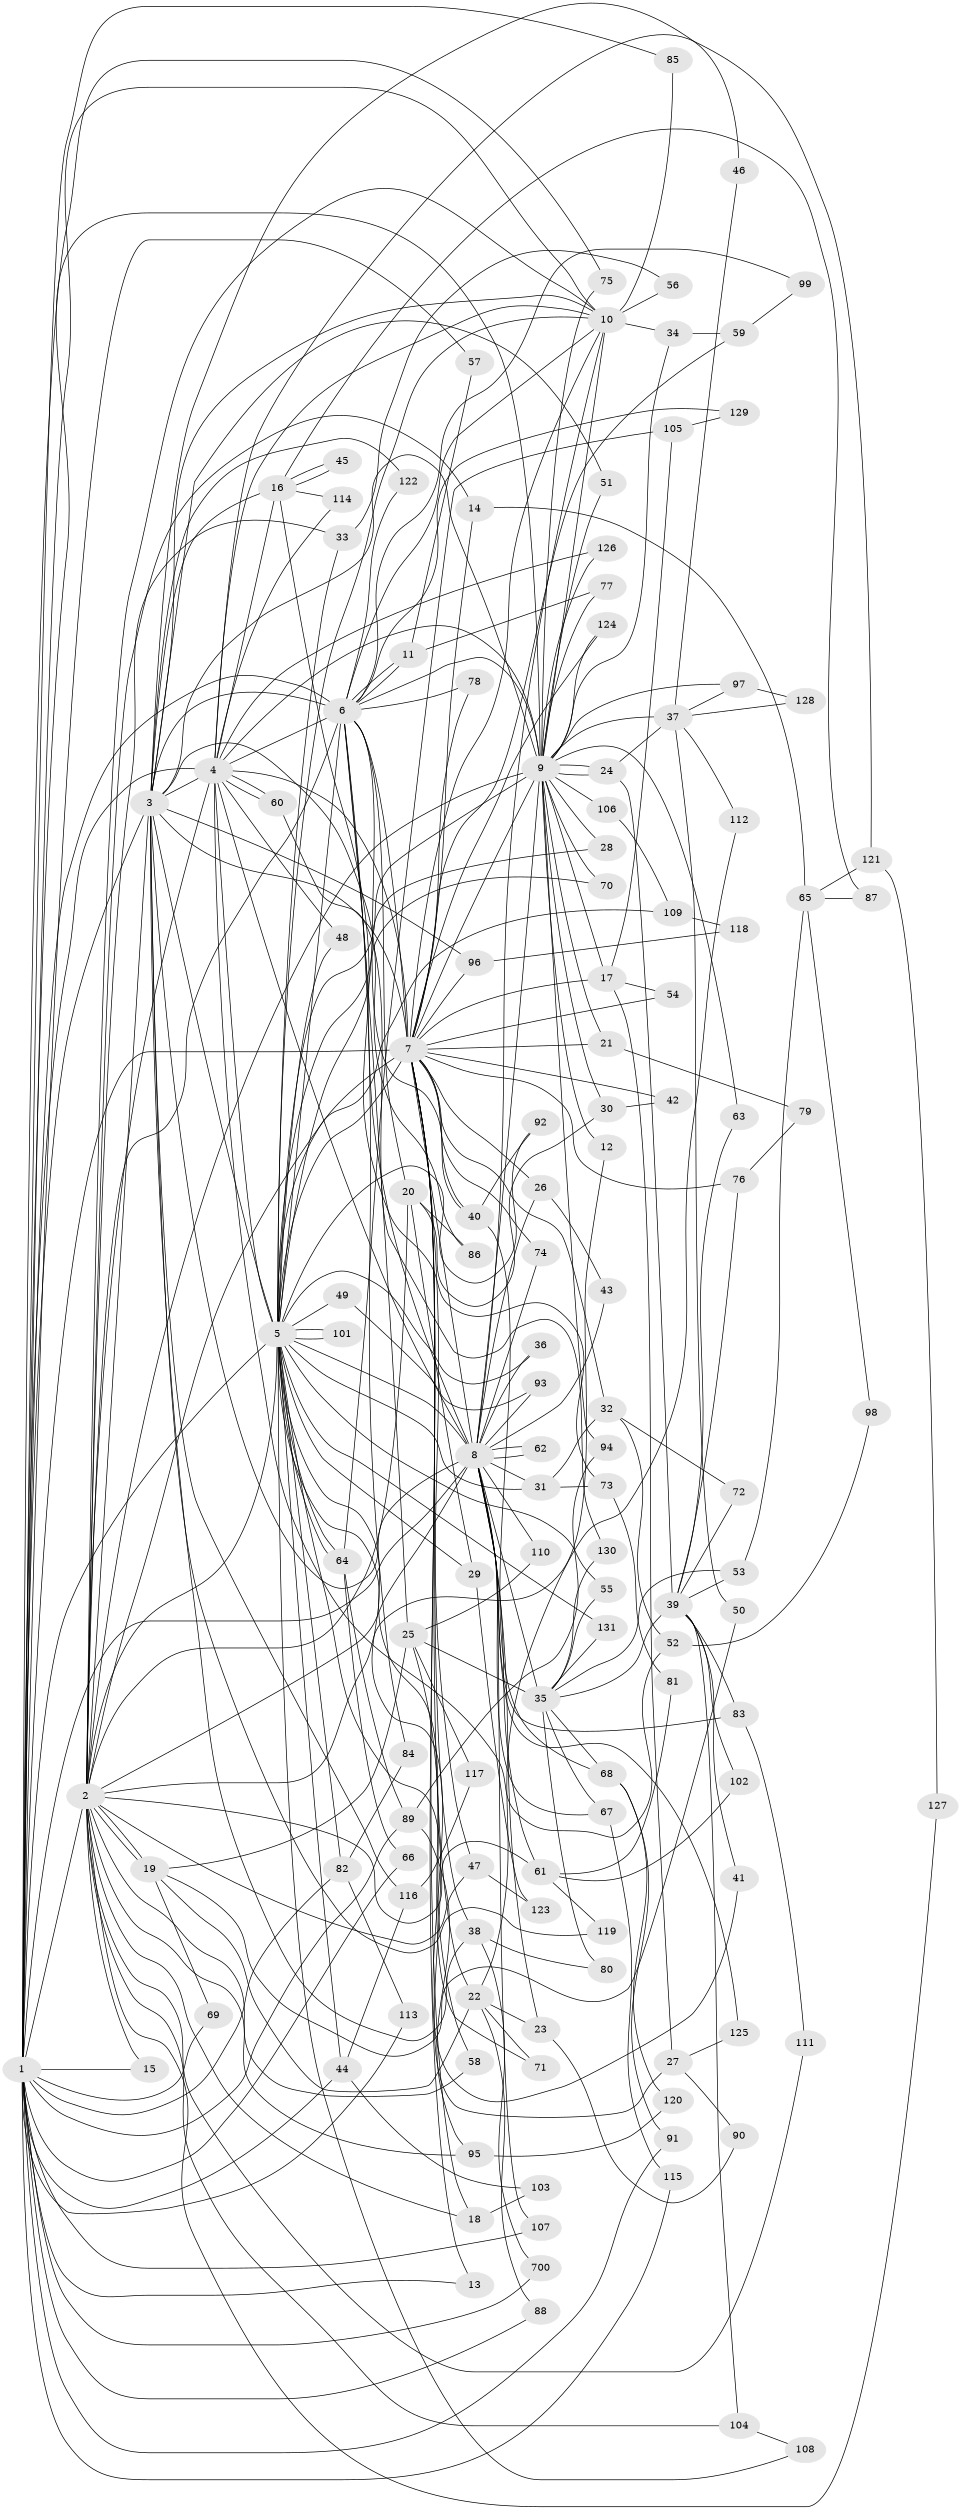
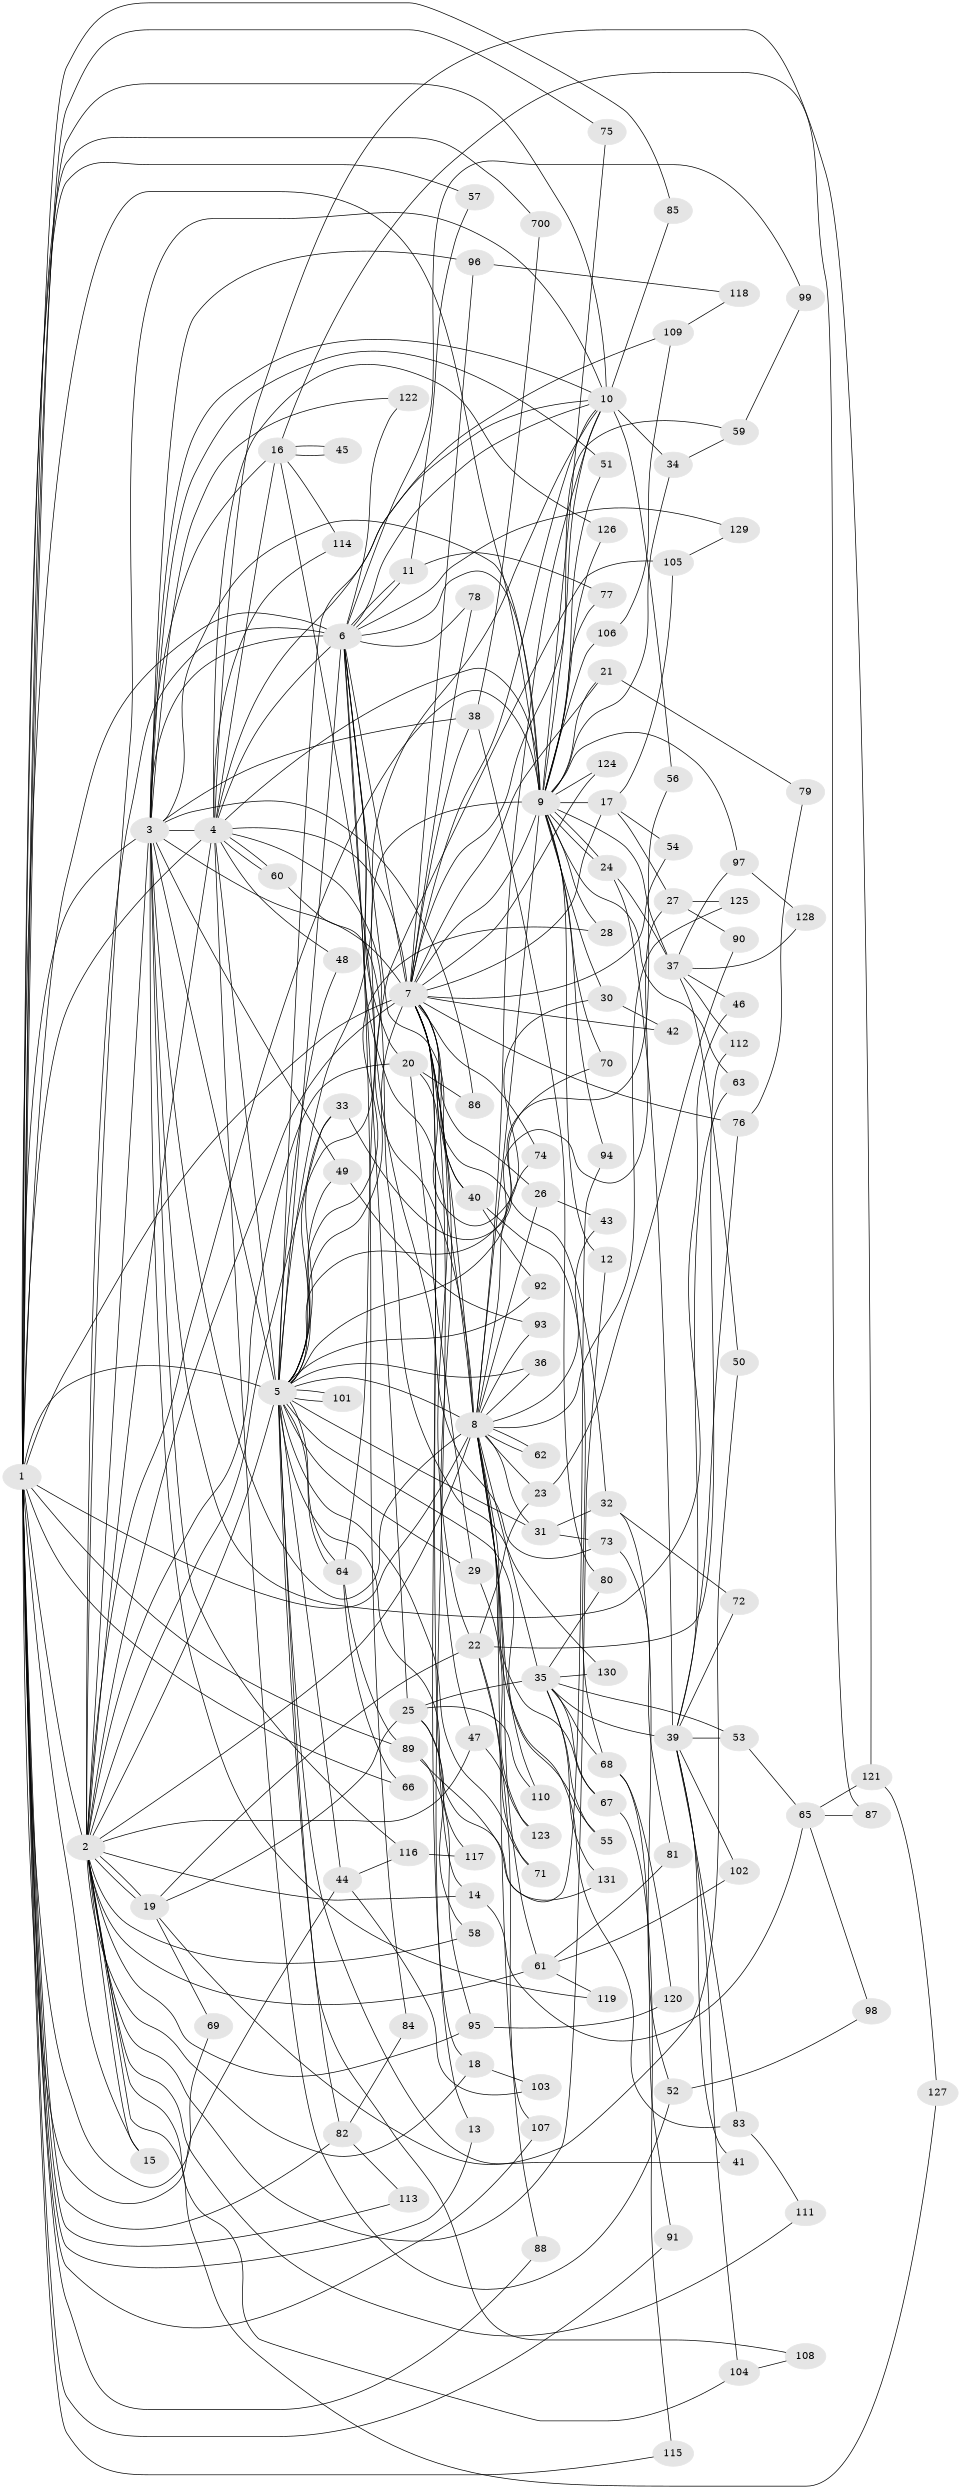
none -> (242, 1003)
